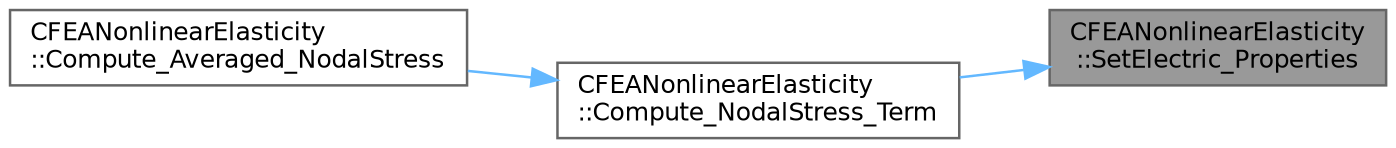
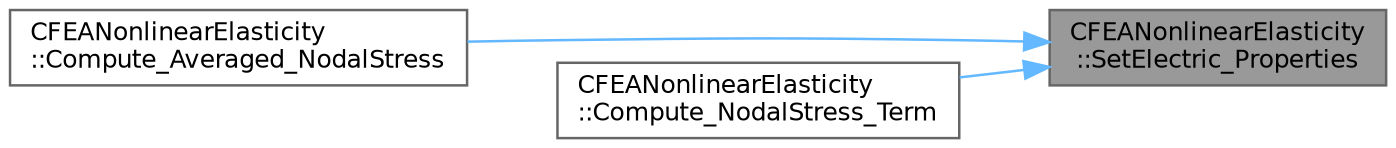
(500, 74) -> (746, 38)
